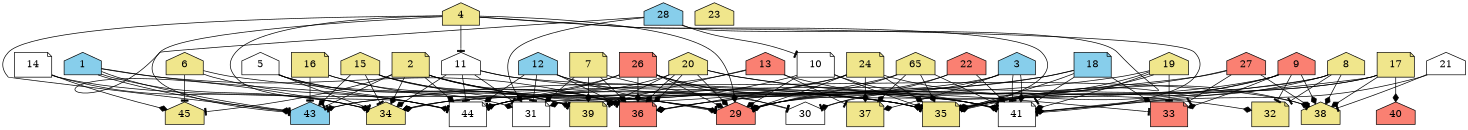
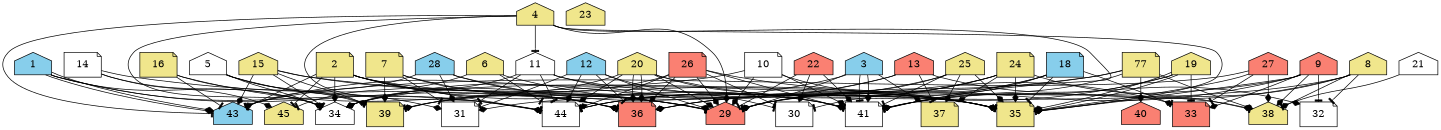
(738, 40) -> (578, 94)
(916, 65) -> (965, 65)
(1396, 65) -> (1141, 65)
(563, 87) -> (421, 89)
(1234, 98) -> none
(386, 114) -> (335, 114)
(805, 114) -> (794, 114)
(1270, 114) -> (1319, 114)
